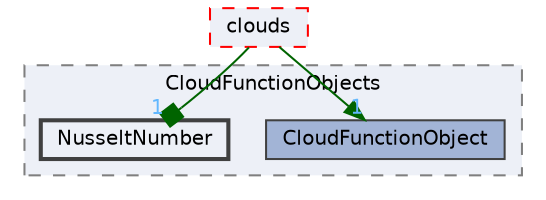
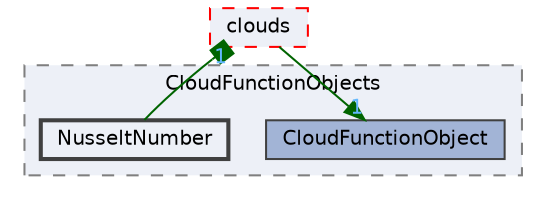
(216, 79) -> (177, 89)
